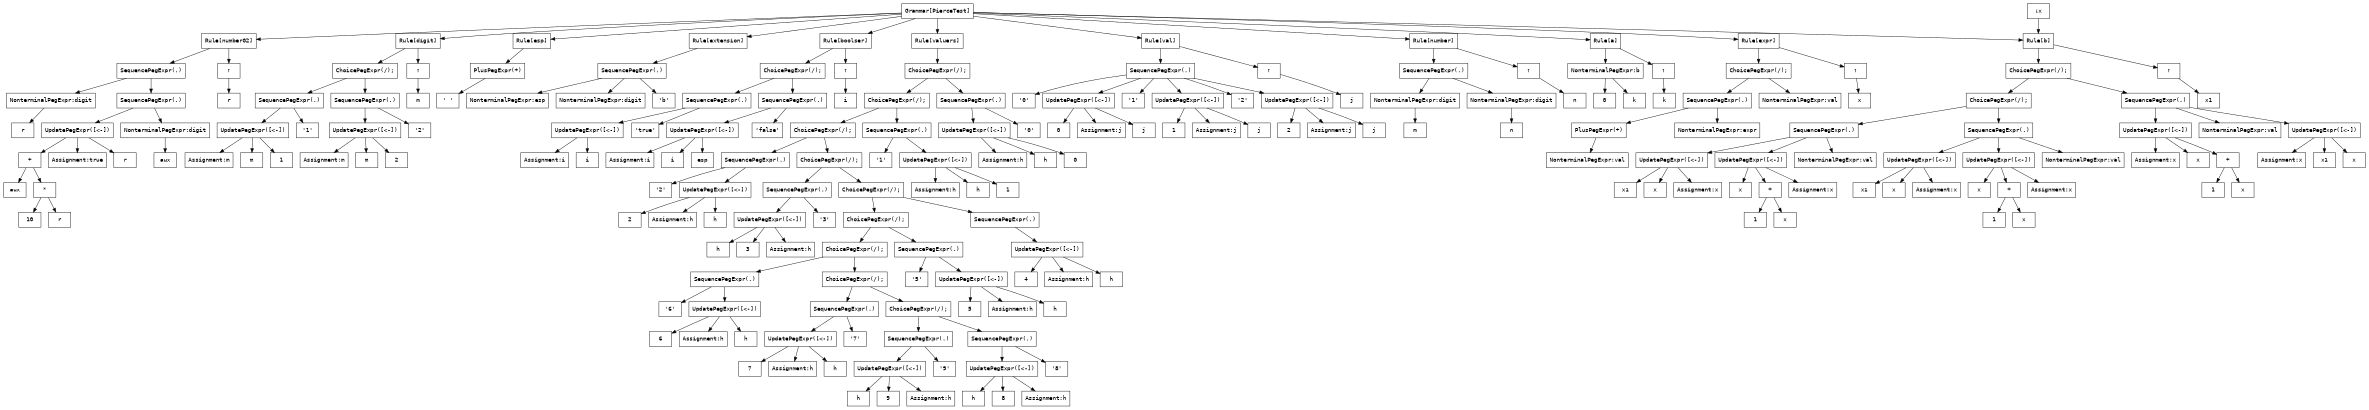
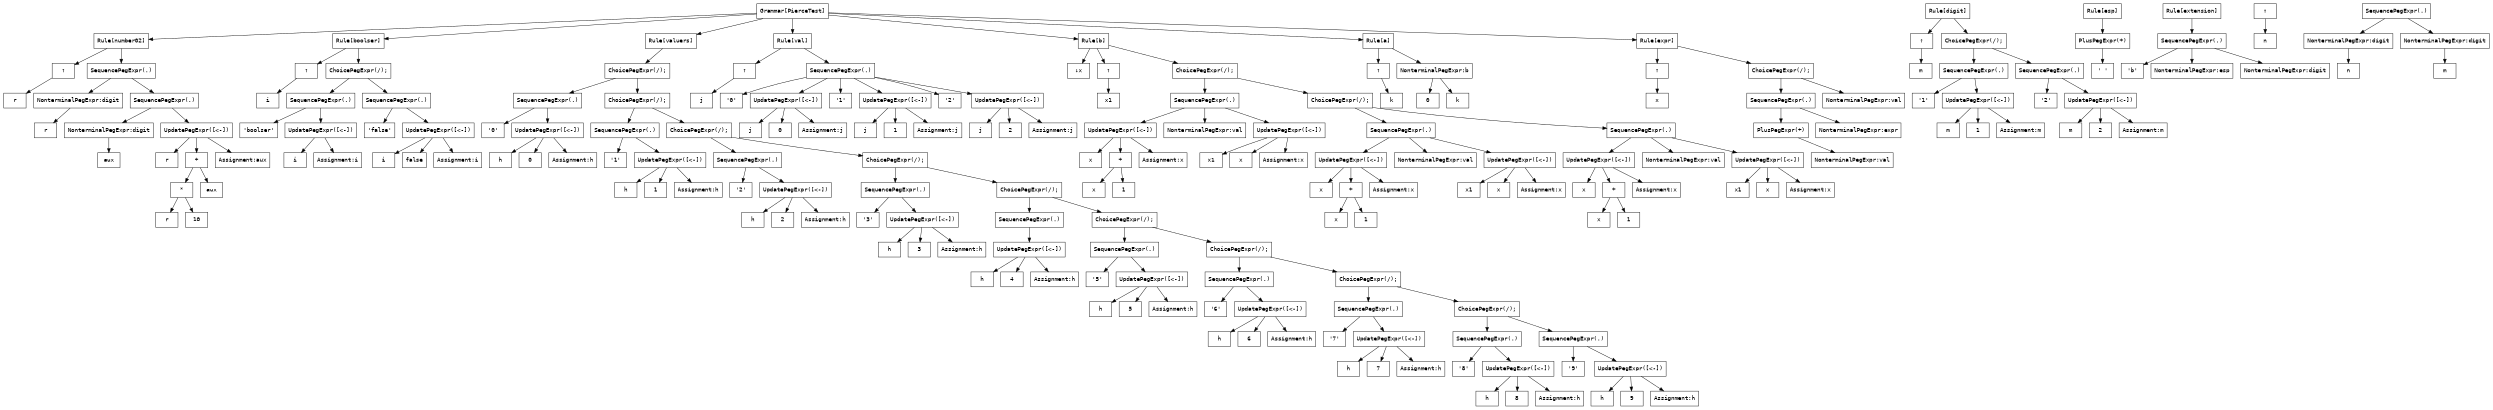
(2038, 24) -> (1087, 54)
(826, 26) -> none
(627, 27) -> none
(728, 27) -> none
(1434, 41) -> none
(645, 130) -> (259, 130)
(77, 160) -> (243, 160)
(702, 160) -> (414, 160)
